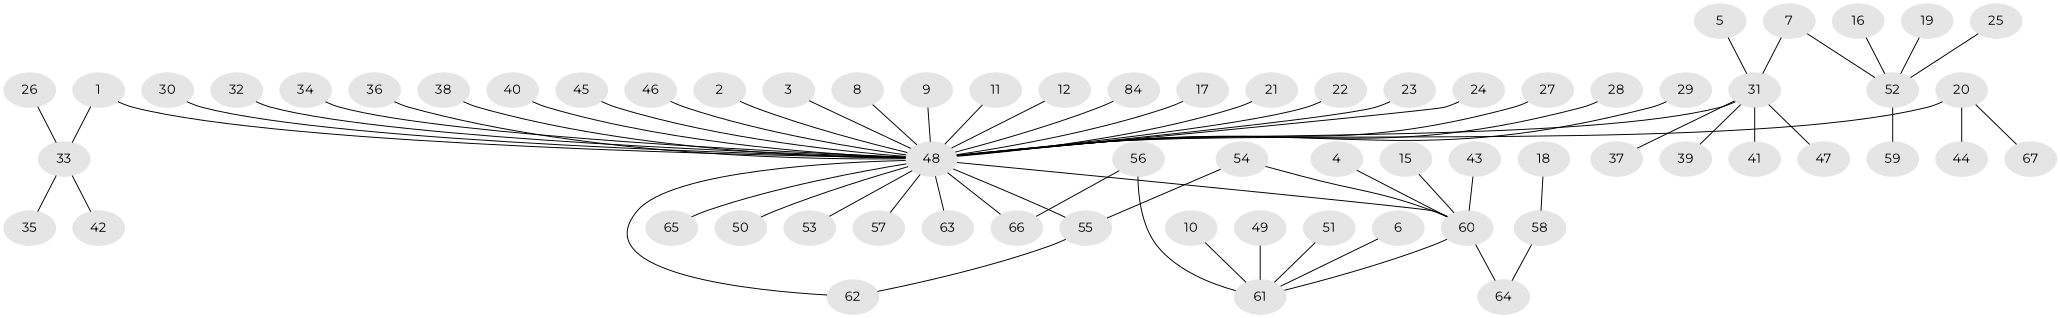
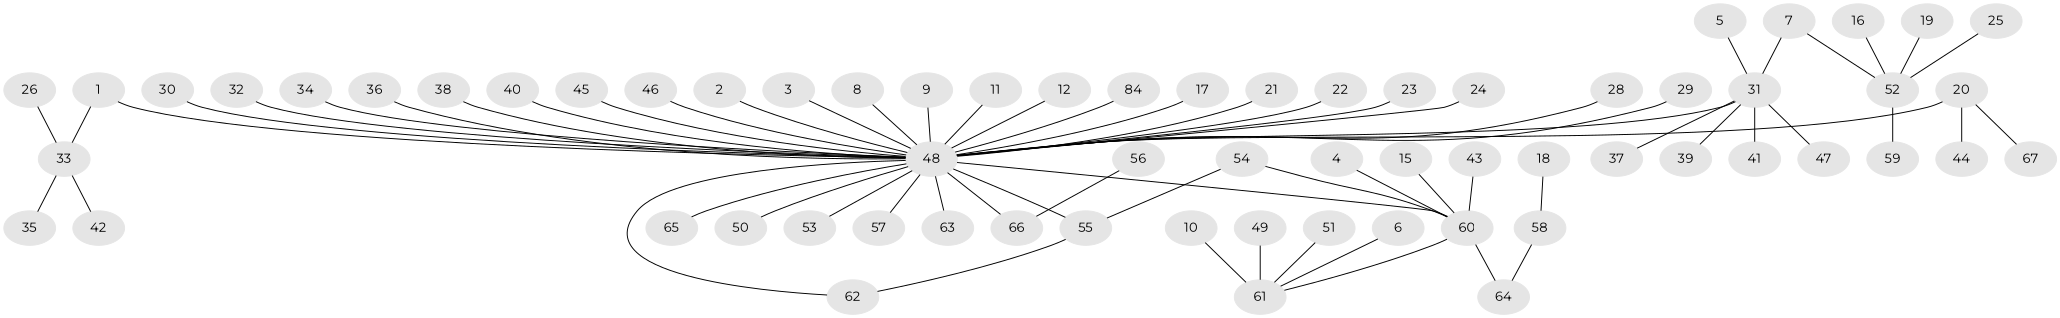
(1548, 90) -> none
(1163, 253) -> none
